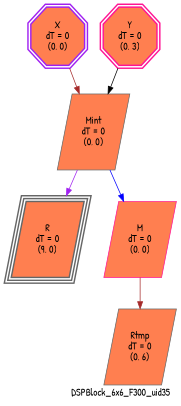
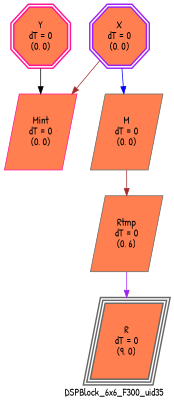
(130, 36) -> (41, 36)
(94, 132) -> (41, 132)
(73, 180) -> (127, 281)
(115, 182) -> (123, 77)
(140, 239) -> (127, 132)
